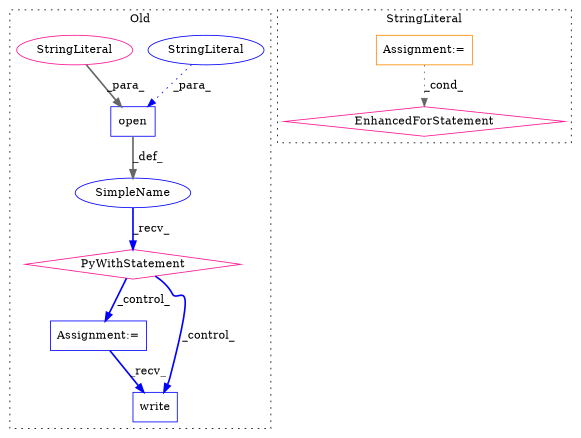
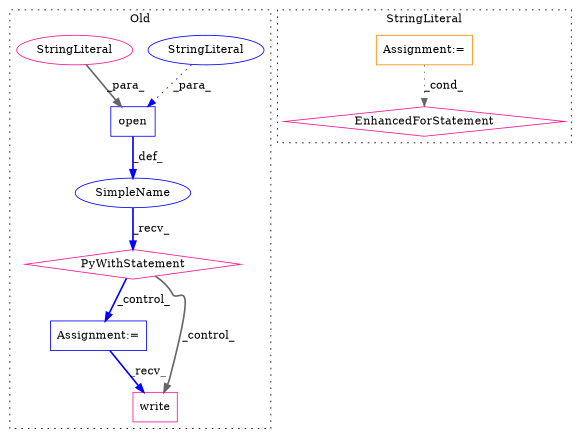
(133, 153) -> (133, 153)
(183, 323) -> (183, 323)
(155, 407) -> (155, 407)
